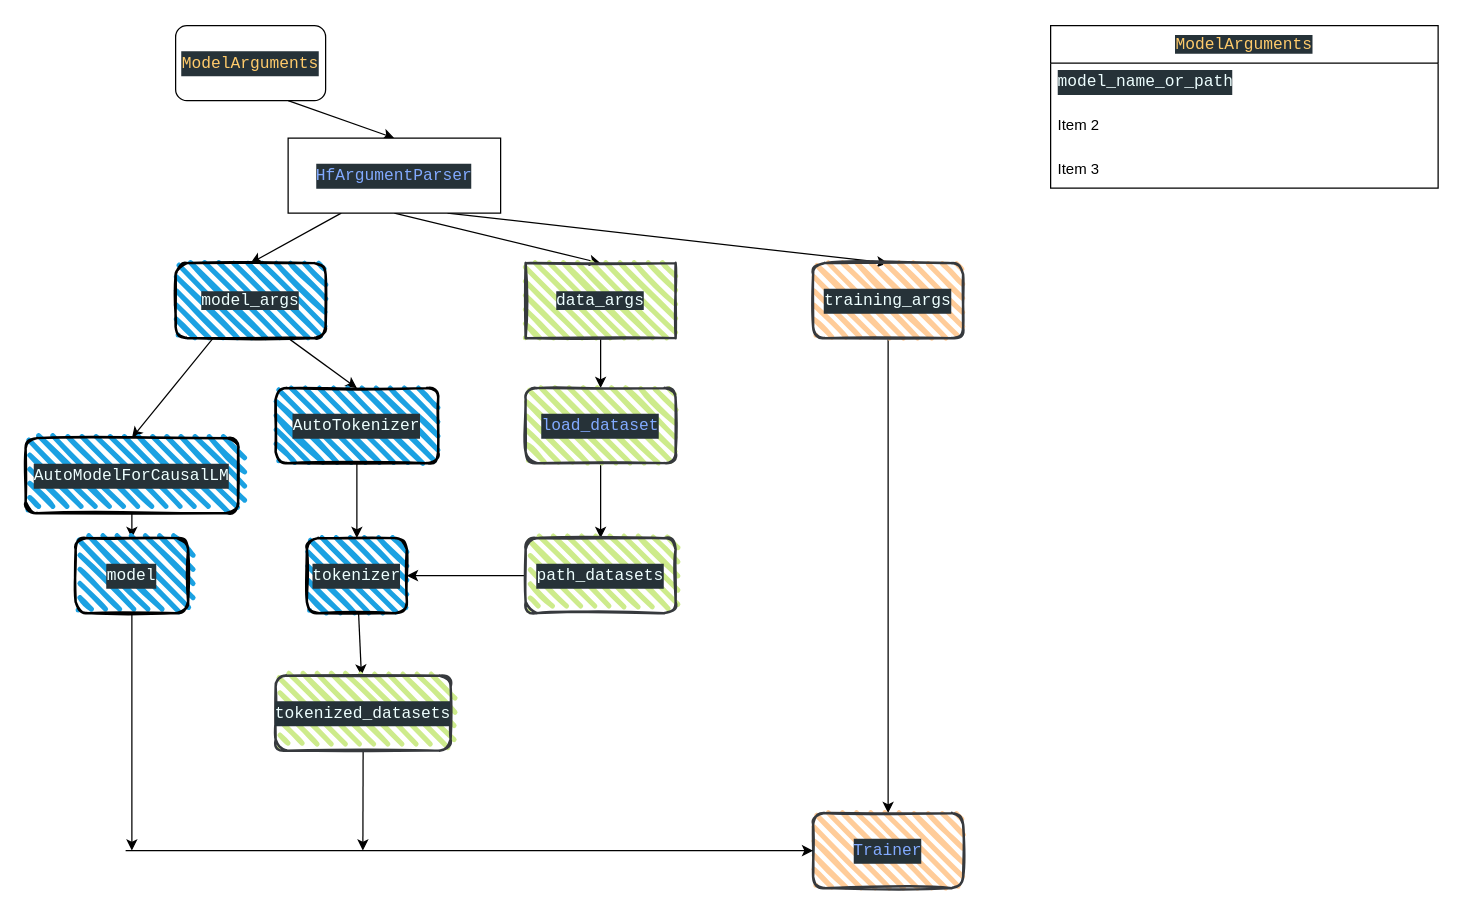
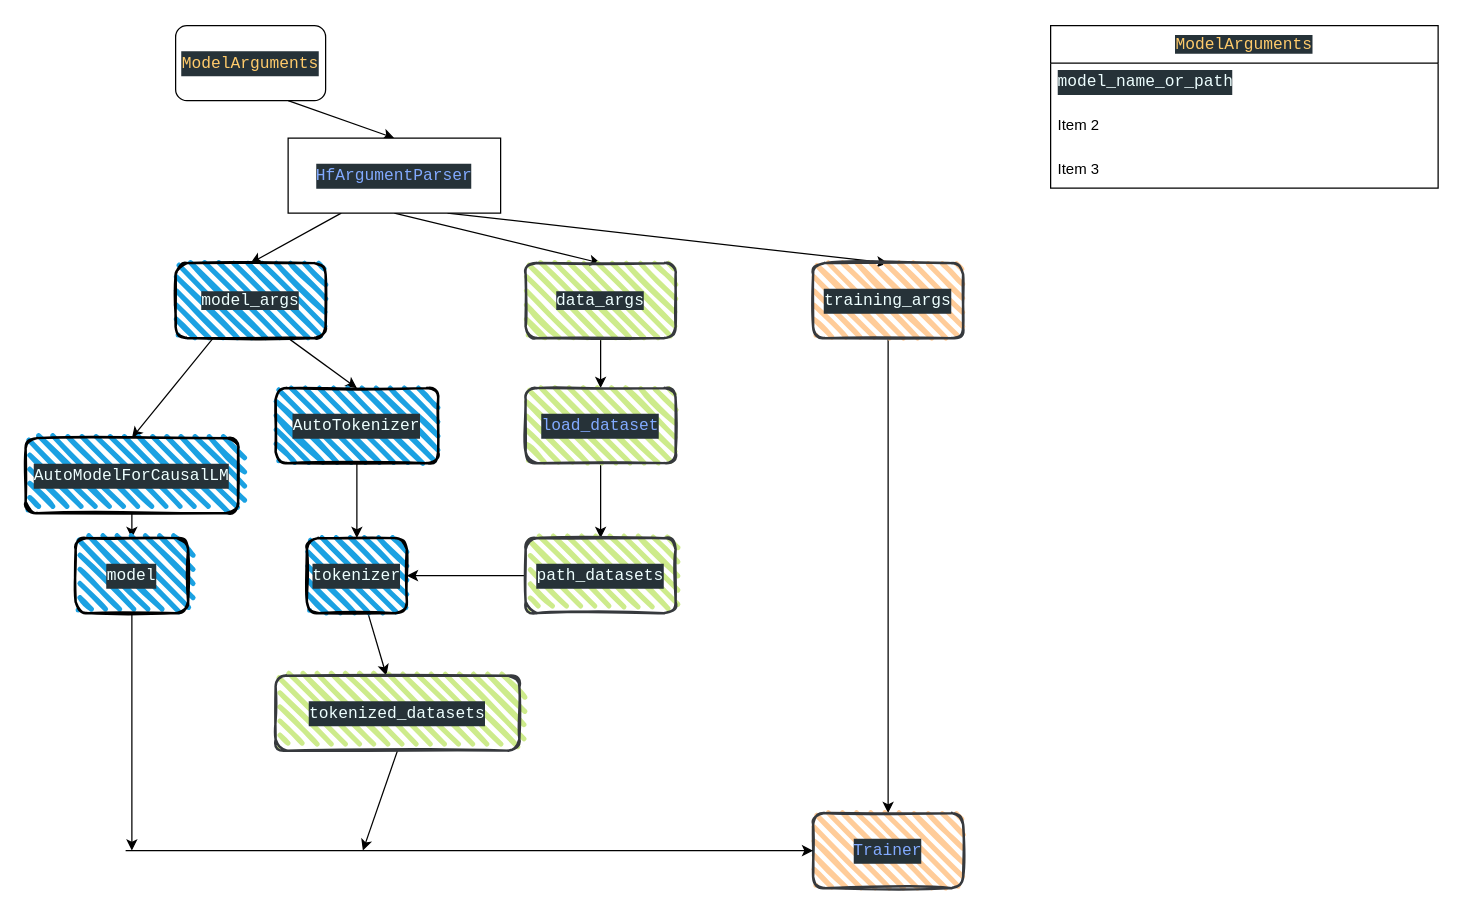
(601, 301) -> (601, 301)
(363, 713) -> (398, 713)
